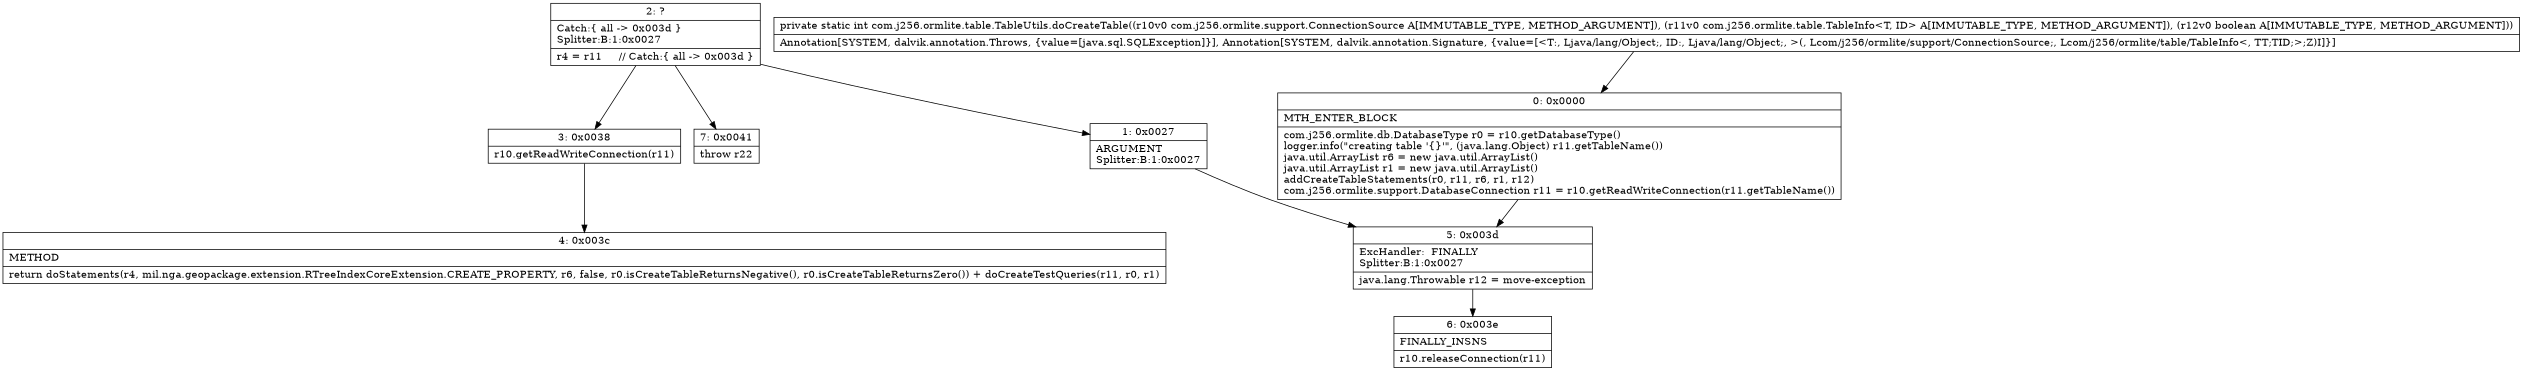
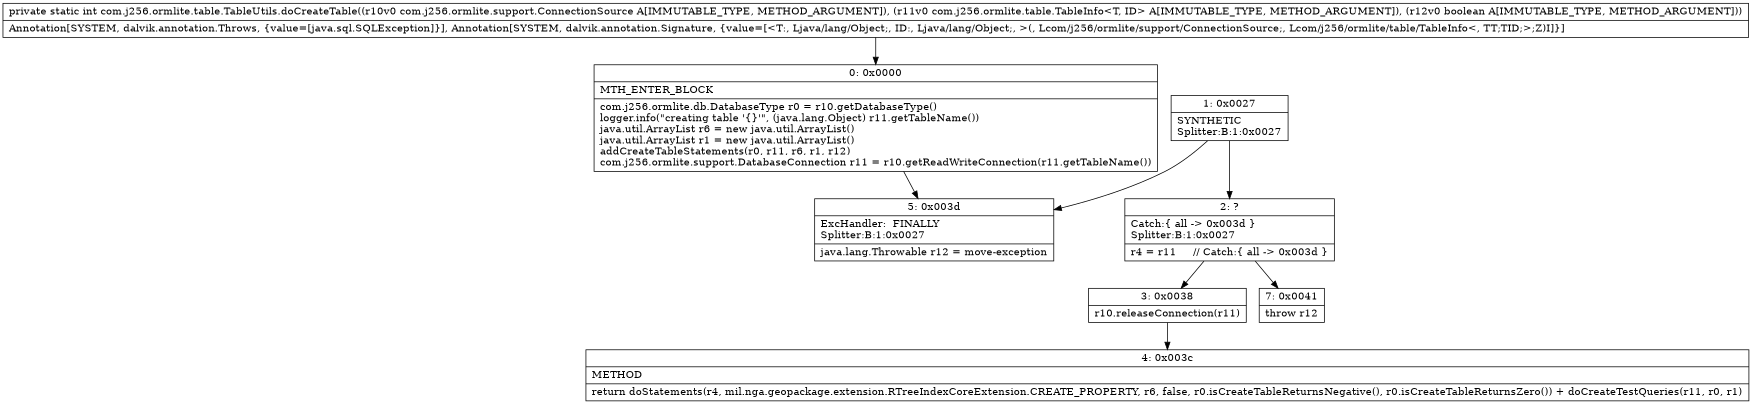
(921, 100) -> (1230, 166)
(1129, 149) -> (1210, 121)
(584, 154) -> (1167, 314)
(727, 154) -> (1292, 314)
(1473, 342) -> none
